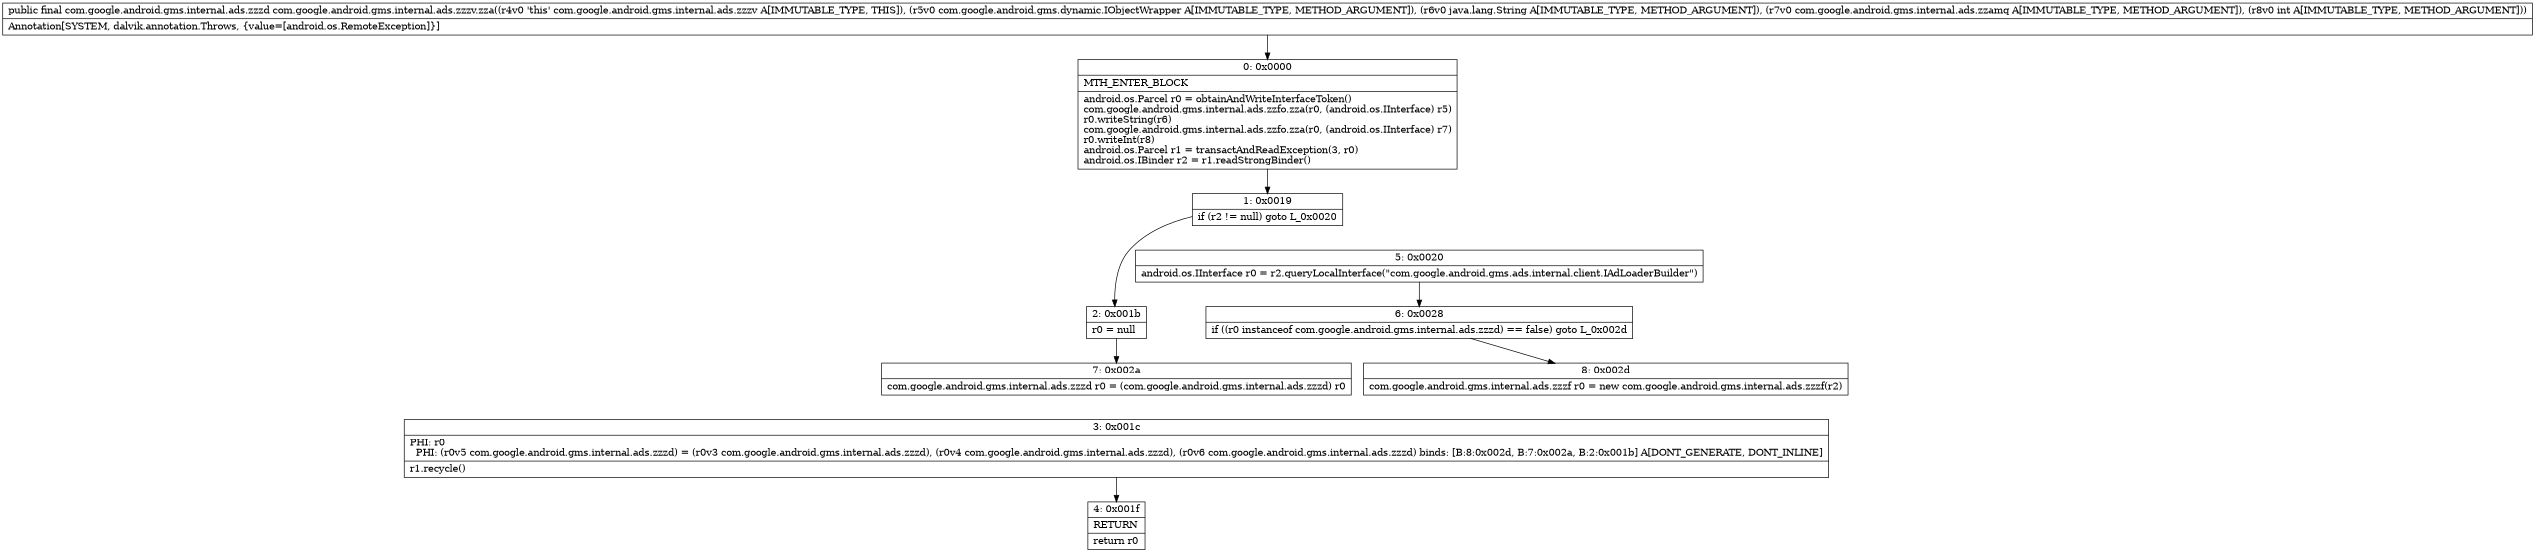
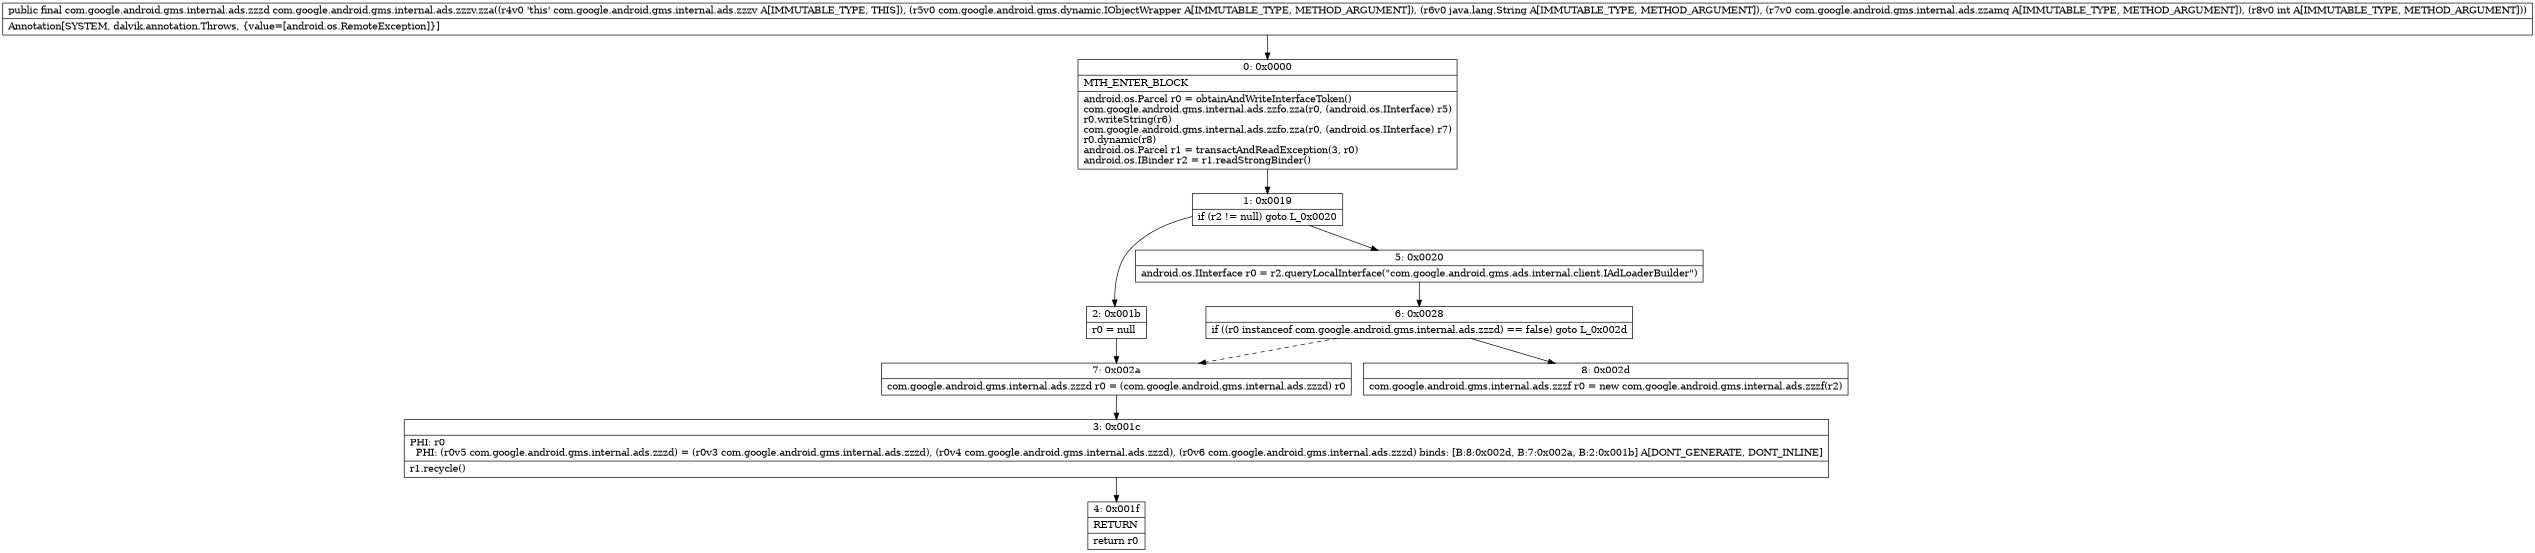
(1119, 140) -> (1120, 140)
none -> (1340, 237)
none -> (1271, 350)
none -> (1116, 404)
